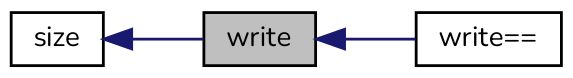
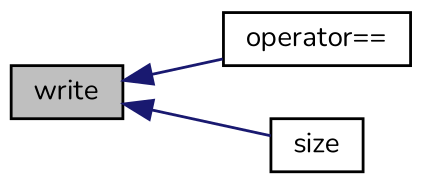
(168, 39) -> (211, 123)
(489, 39) -> (317, 39)
